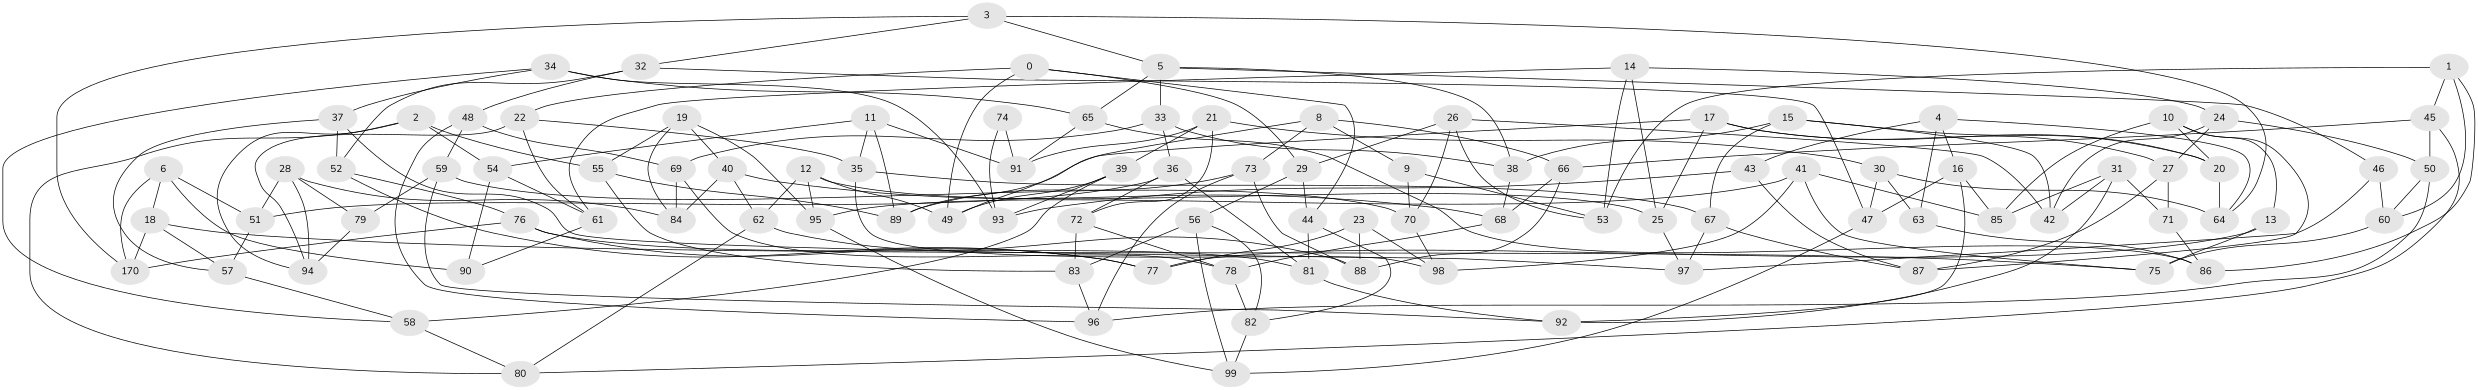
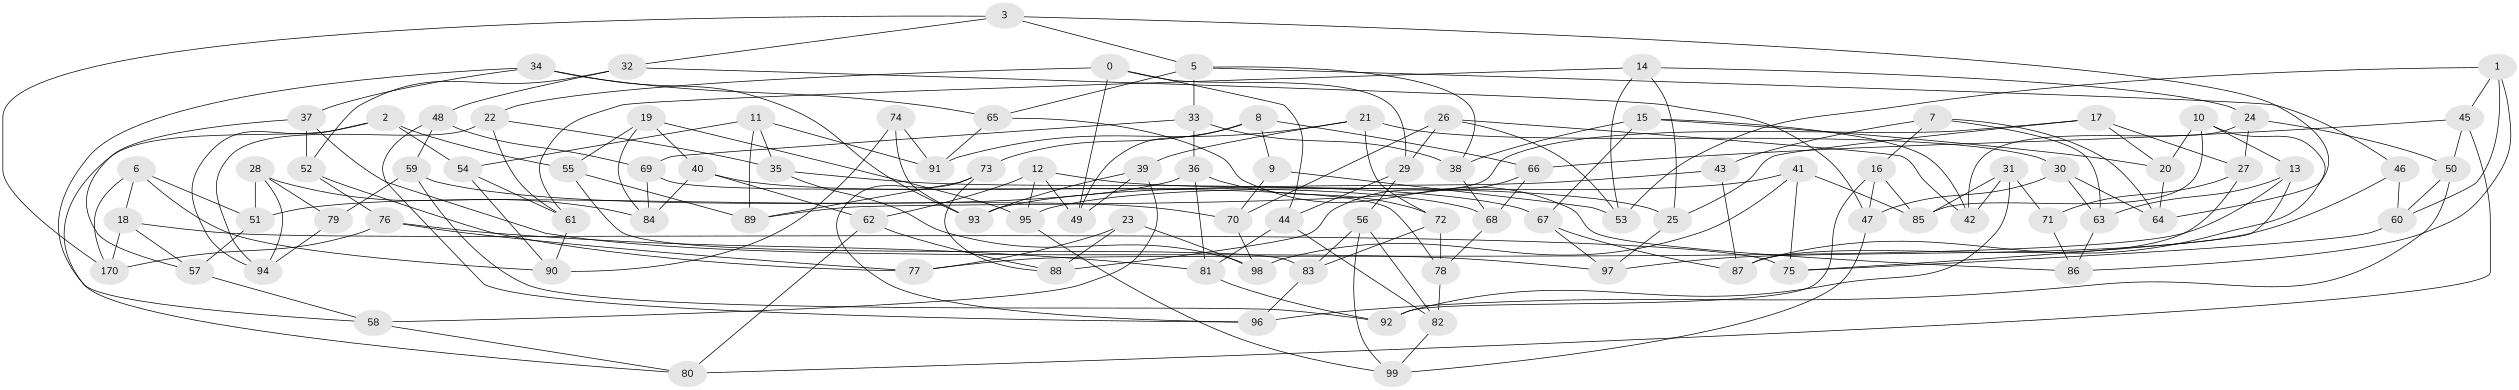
(1938, 118) -> (1933, 118)
none -> (2198, 196)
none -> (759, 241)
